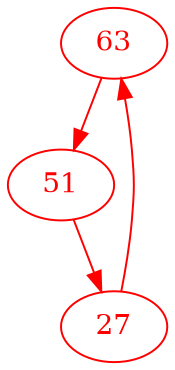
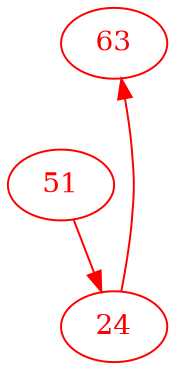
(91, 105) -> none
(114, 327) -> (114, 327)
